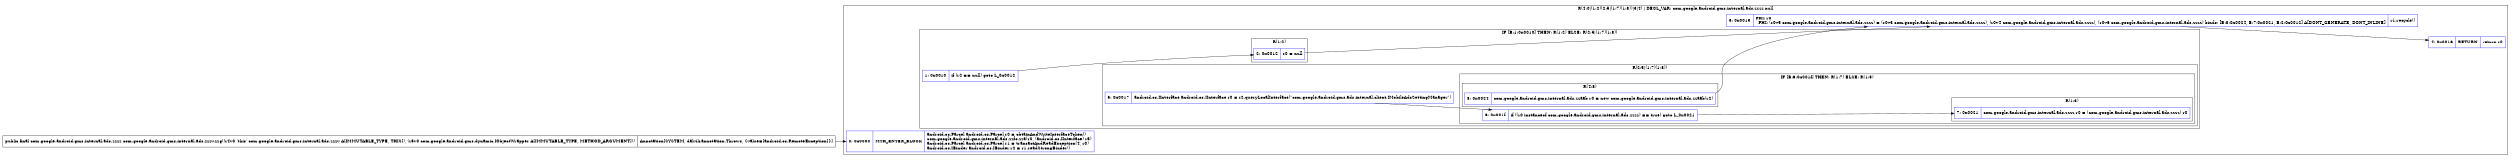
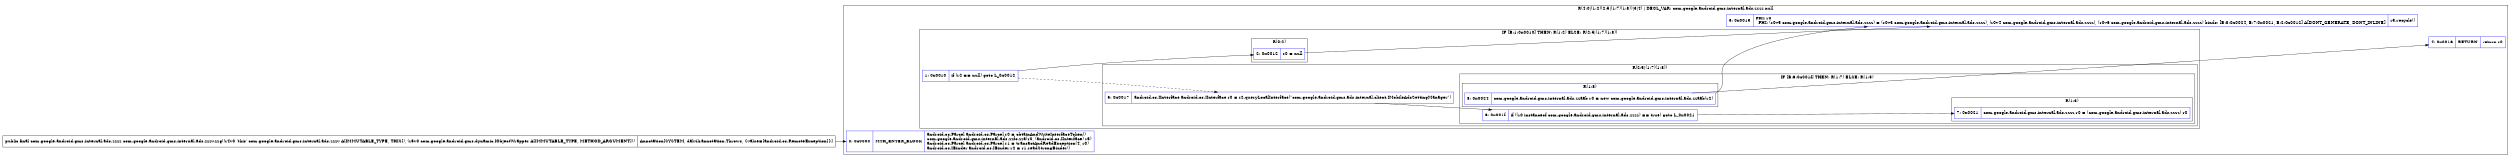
(2403, 21) -> (2403, 21)
(2303, 33) -> (2059, 70)
(1279, 42) -> (1279, 42)
none -> (1116, 84)
(1590, 87) -> (1590, 87)
